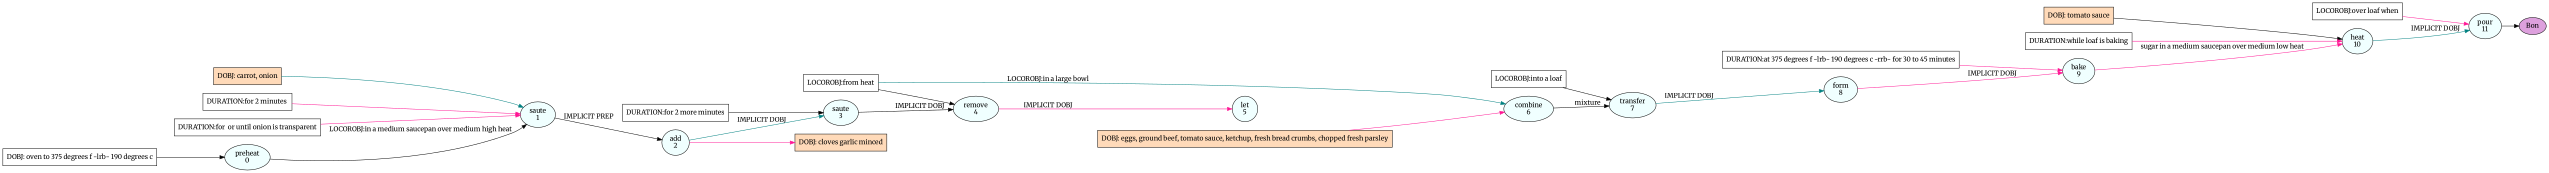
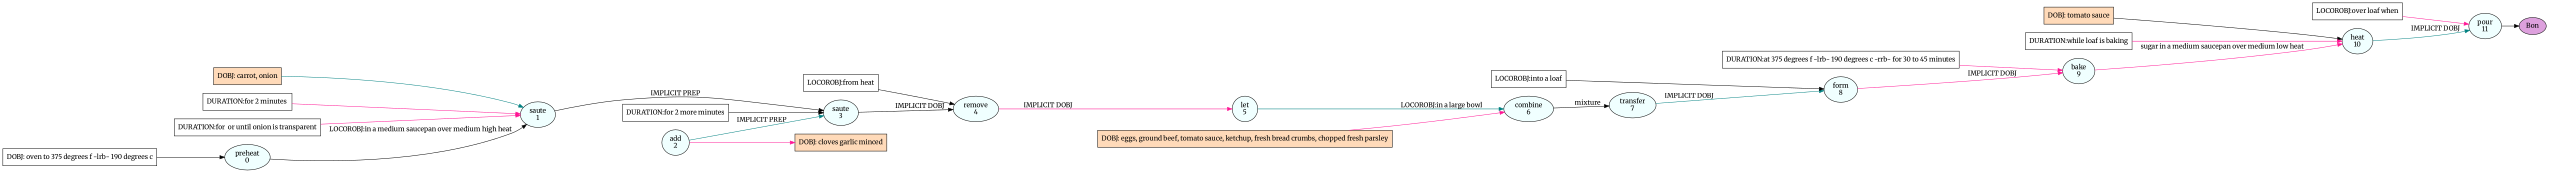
(1190, 85) -> (1378, 109)
(1585, 93) -> (1693, 85)
(762, 120) -> (762, 120)
(606, 128) -> (687, 97)
